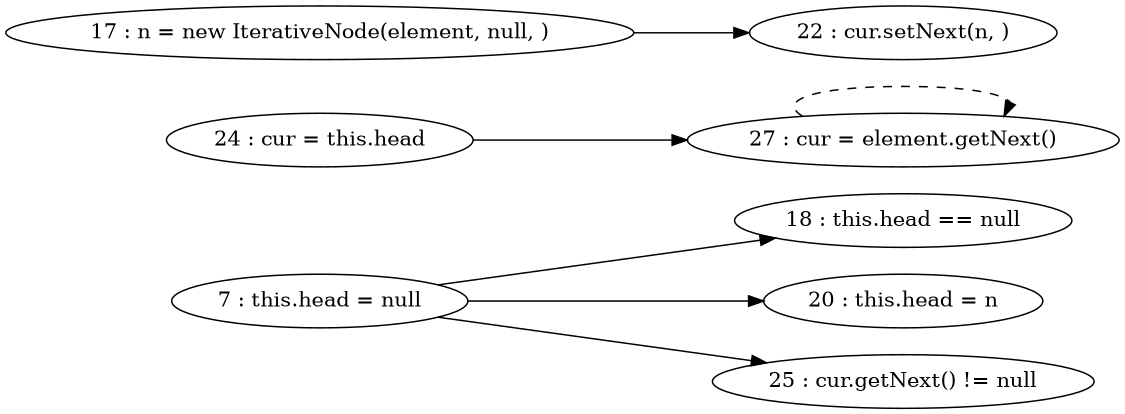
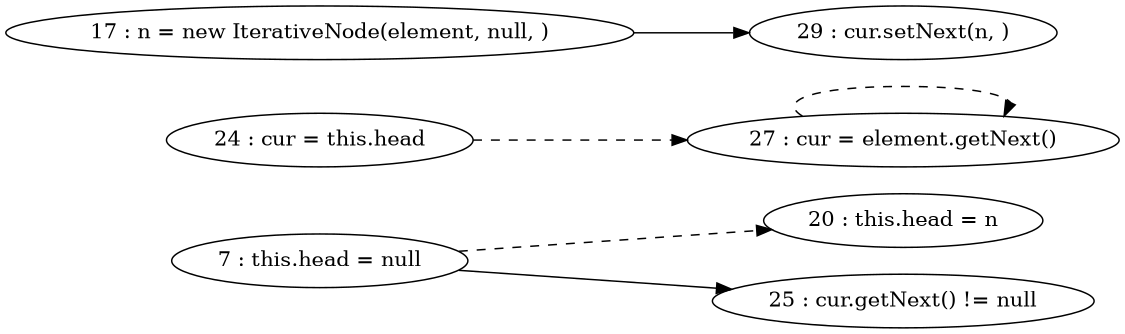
(903, 33) -> (903, 33)
(572, 140) -> (572, 140)
(903, 221) -> none
(608, 301) -> (608, 241)
